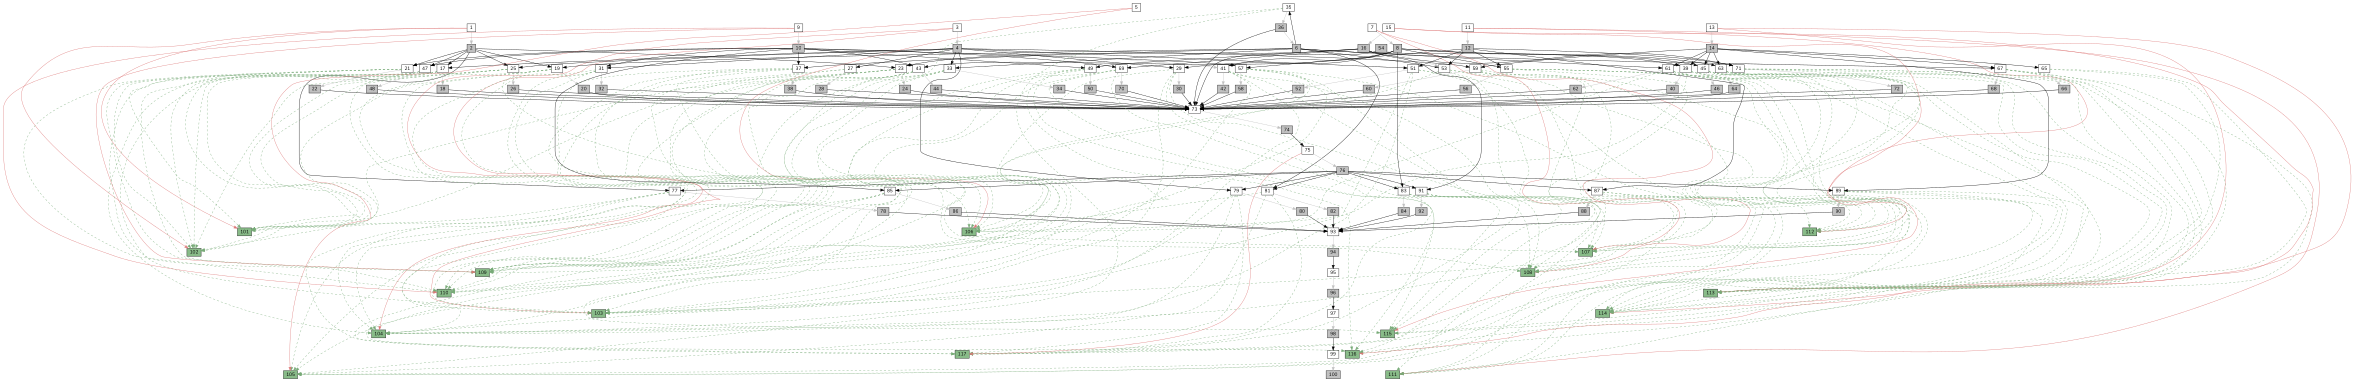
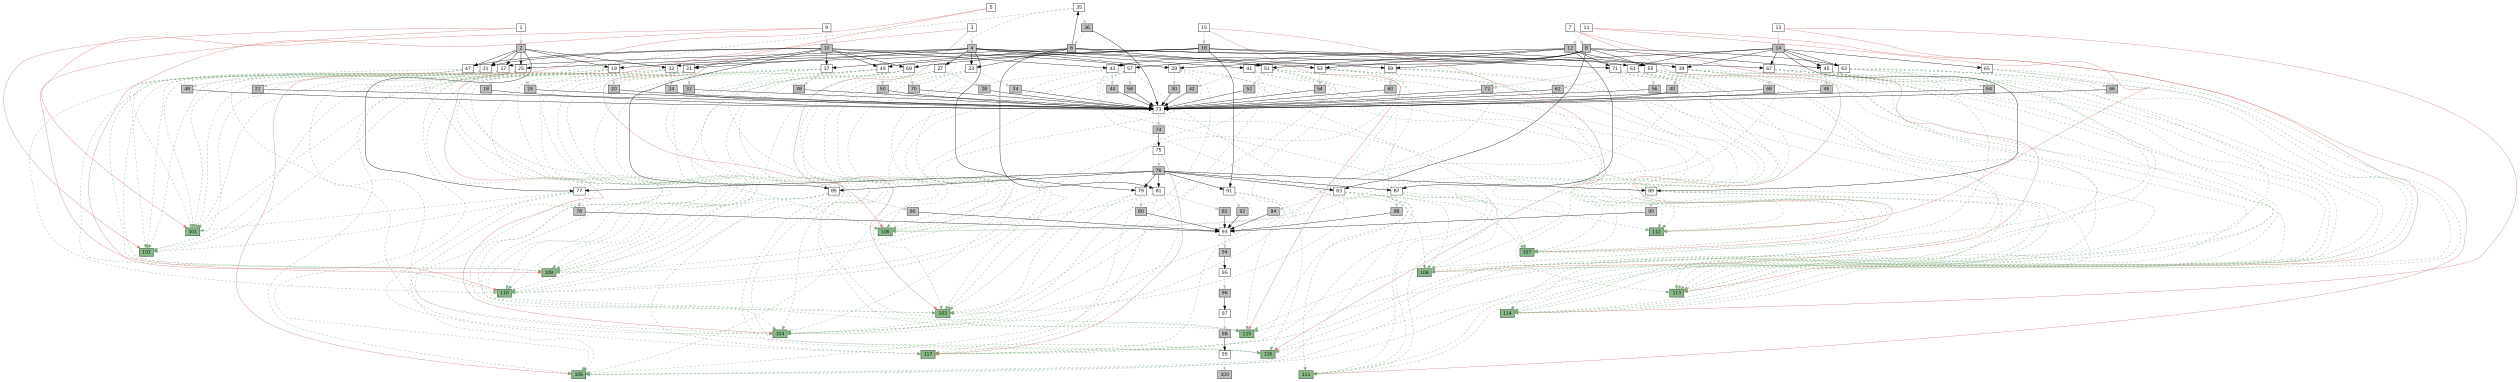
(1088, 57) -> (1108, 58)
(1411, 58) -> (1320, 77)
(133, 238) -> none
